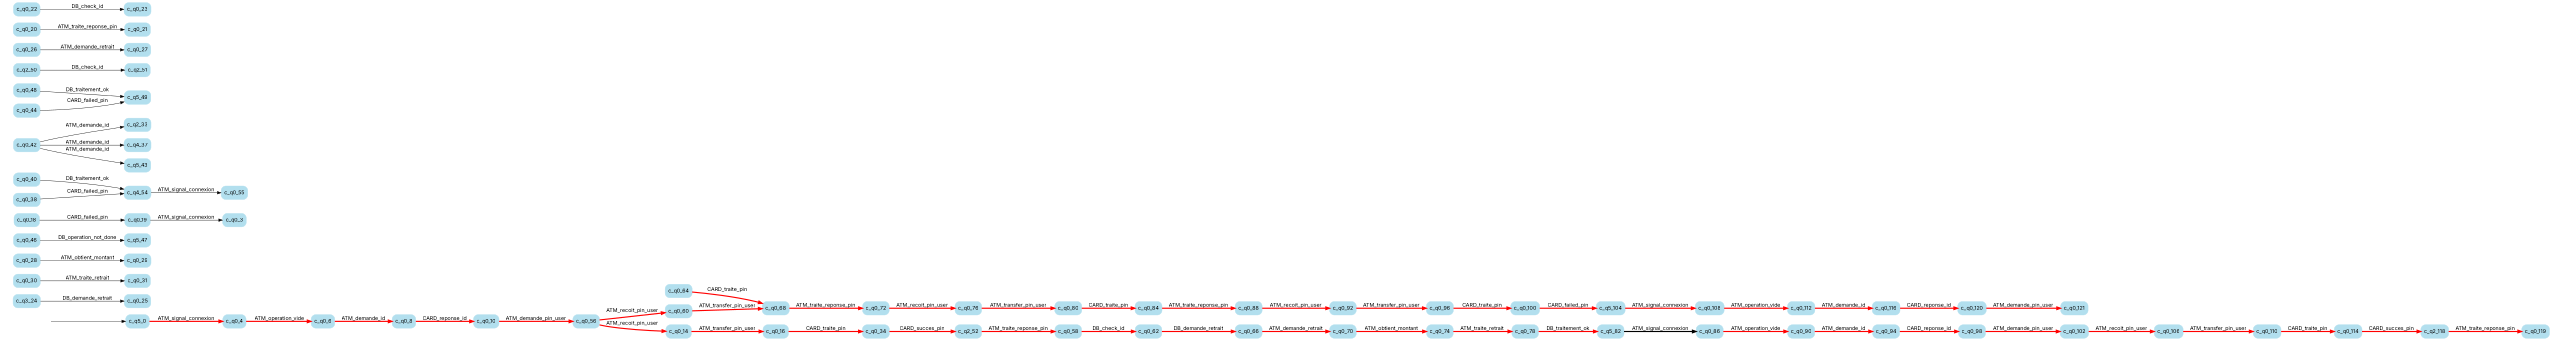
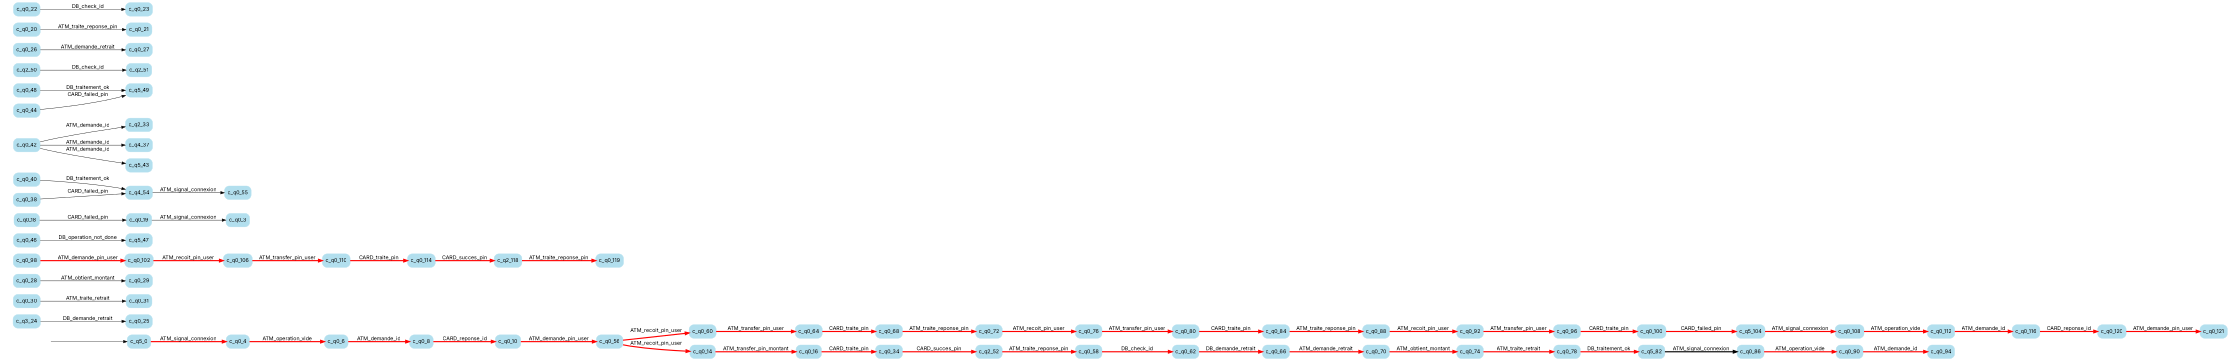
(725, 310) -> (754, 332)
(727, 329) -> (756, 349)
(1927, 332) -> none
